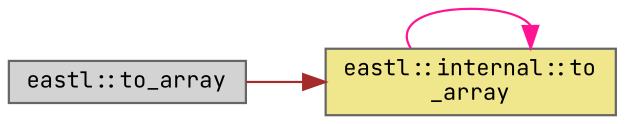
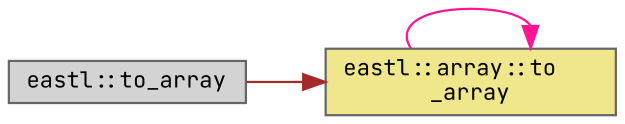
(471, 82) -> (471, 82)
